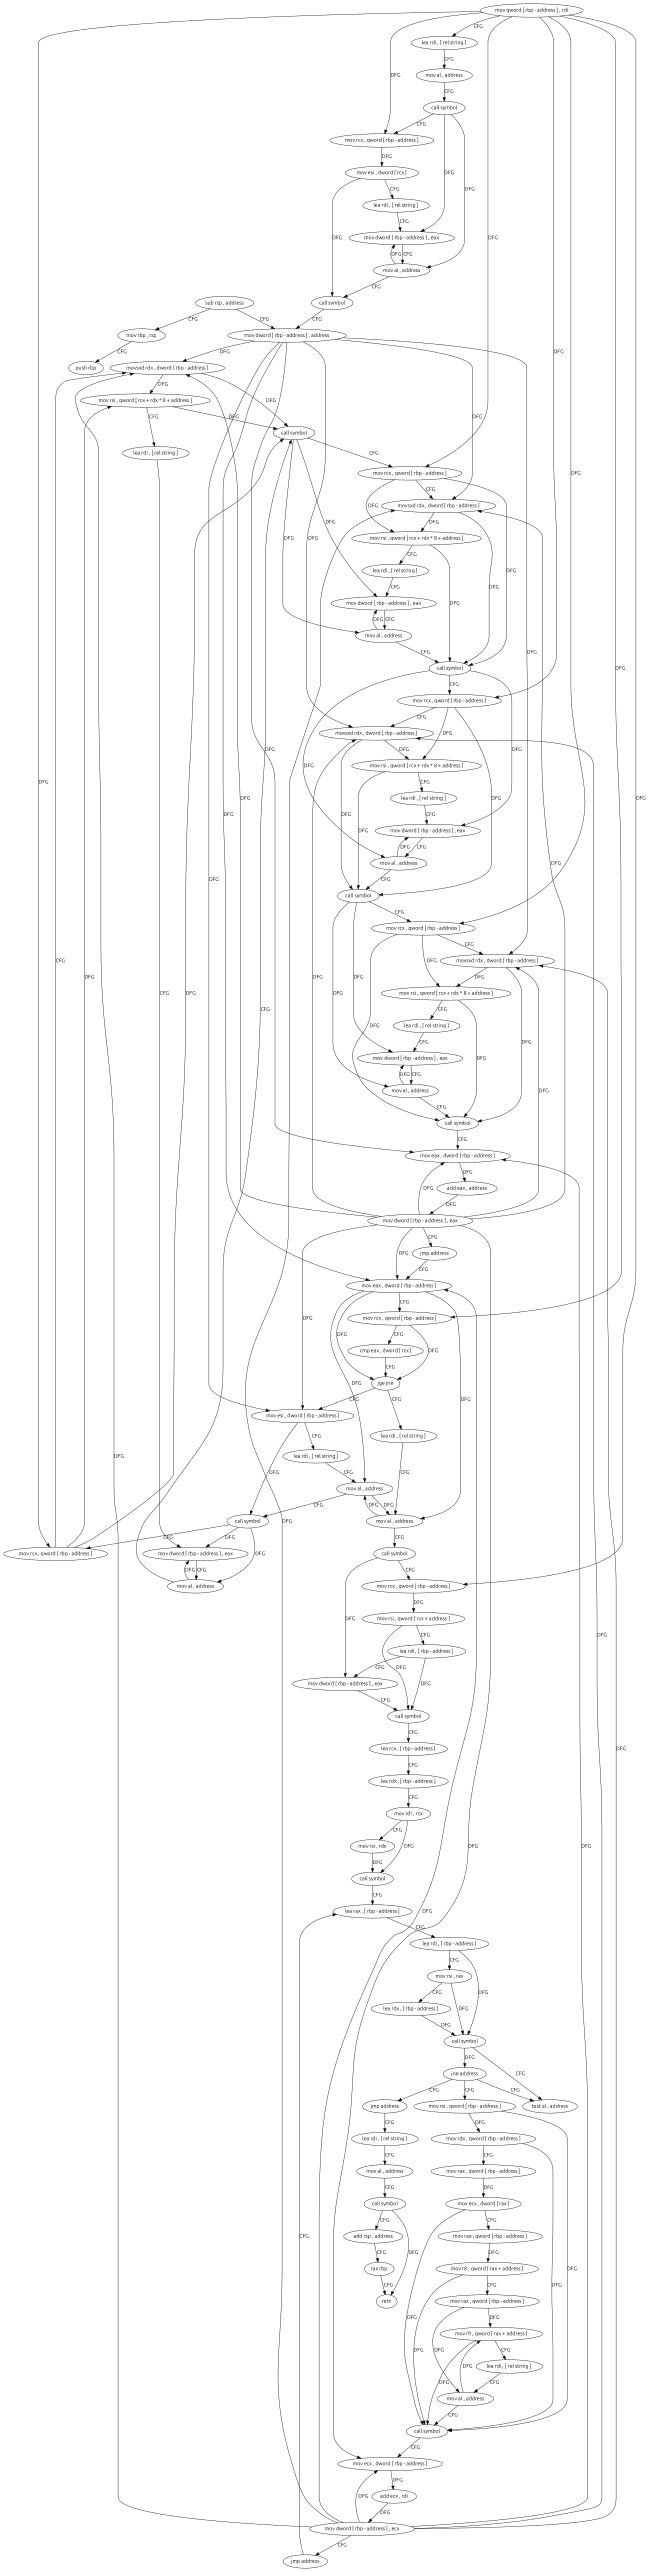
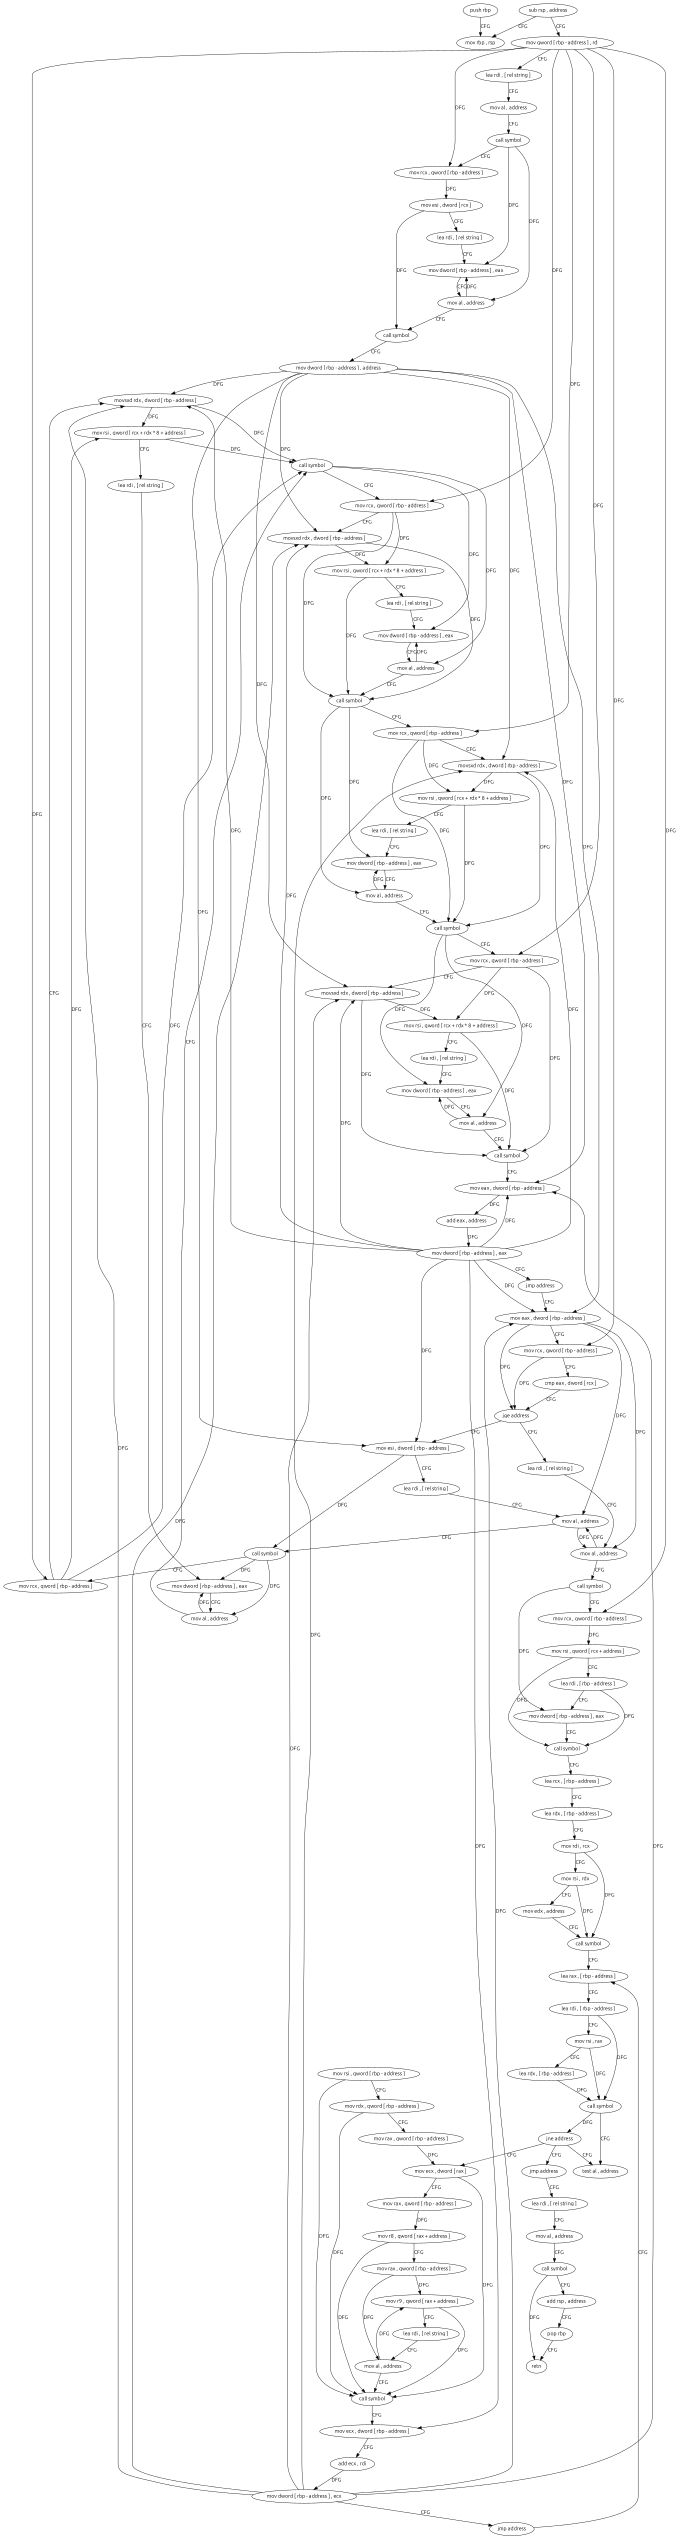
(254, 318) -> (554, 25)
(115, 351) -> (481, 25)
(386, 1383) -> (516, 1416)
none -> (544, 1911)
(465, 2088) -> (502, 2155)
(480, 2123) -> (381, 2090)
(379, 2269) -> (557, 2334)
(398, 2480) -> (368, 2448)
(357, 2494) -> none
